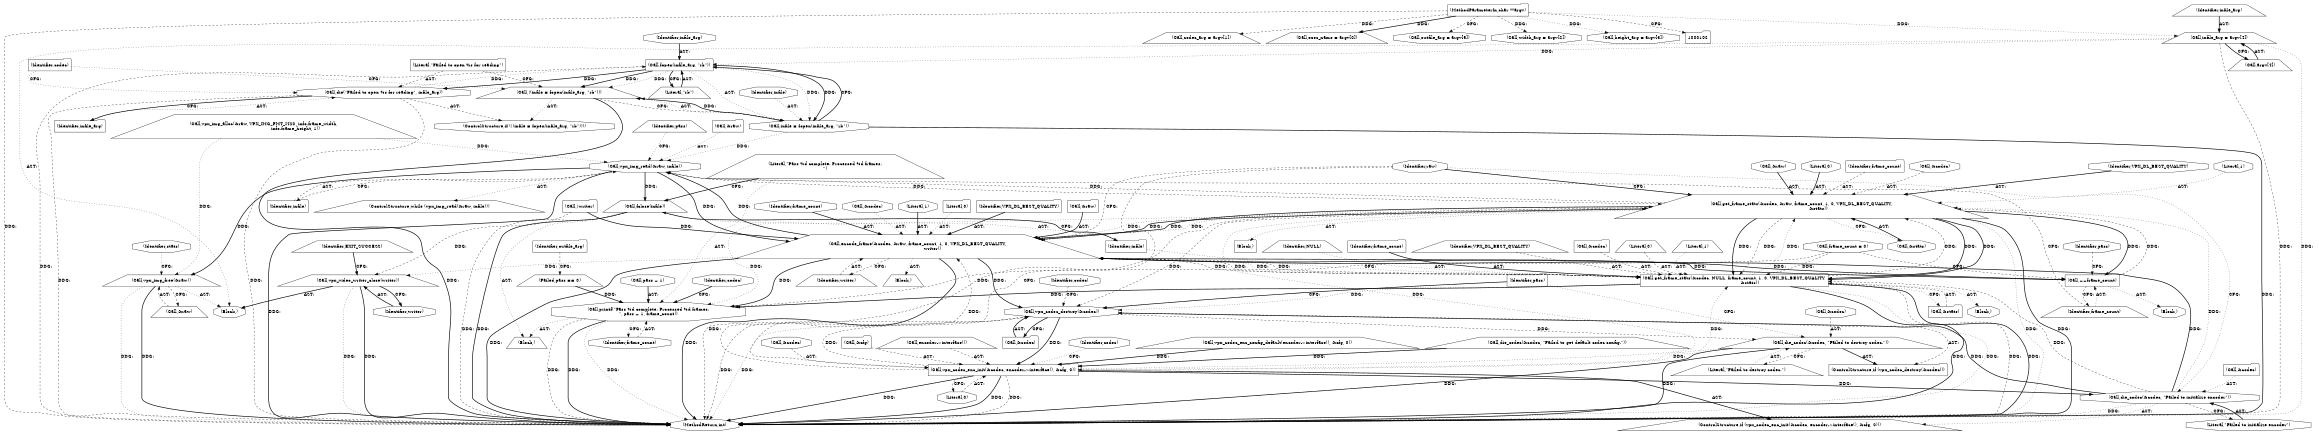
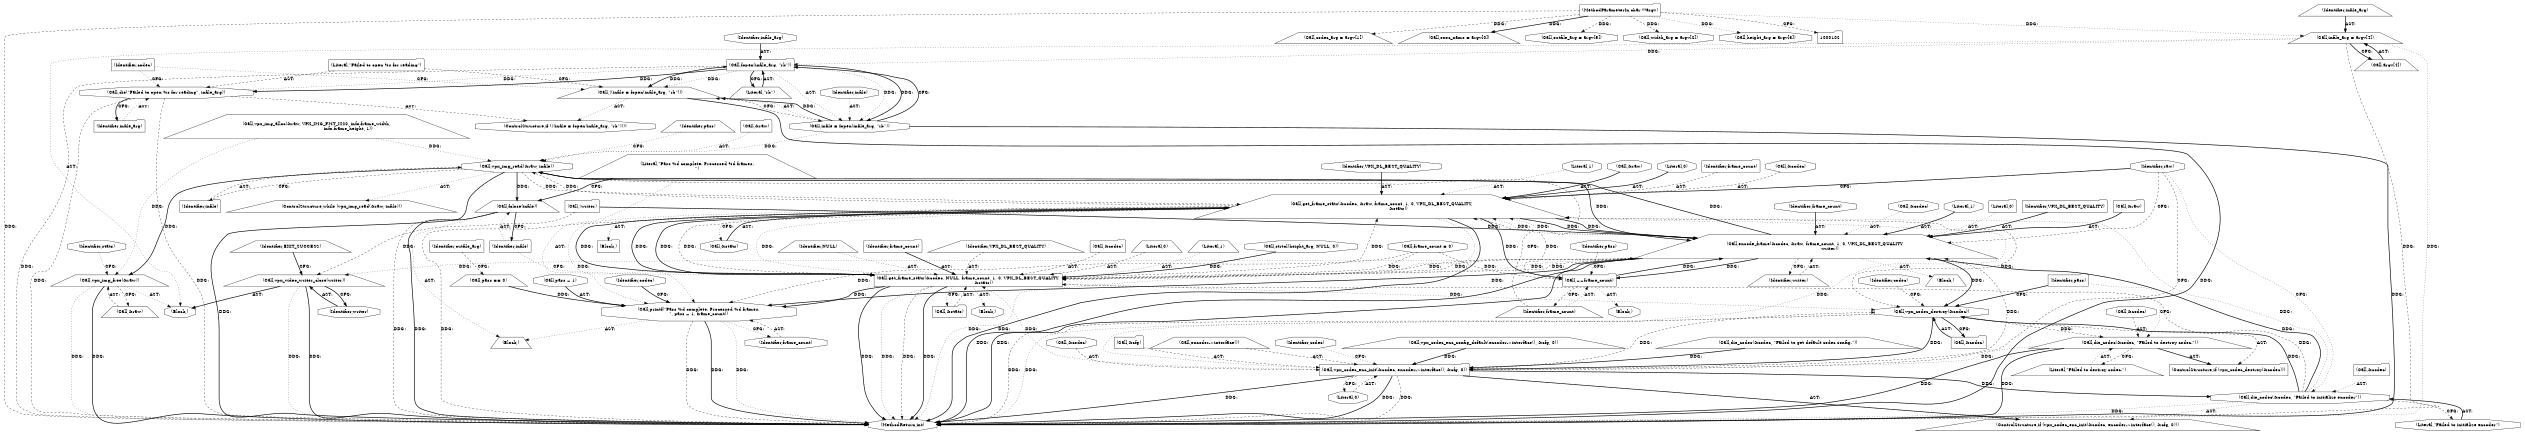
(1473, 24) -> (1606, 24)
none -> (1301, 247)
(1959, 267) -> (1491, 267)
(560, 281) -> (489, 281)
